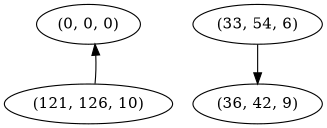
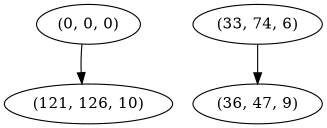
(258, 24) -> (258, 24)
(96, 70) -> (81, 58)
(258, 104) -> (258, 104)
